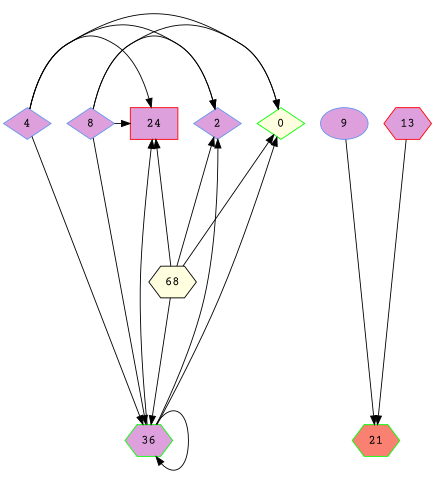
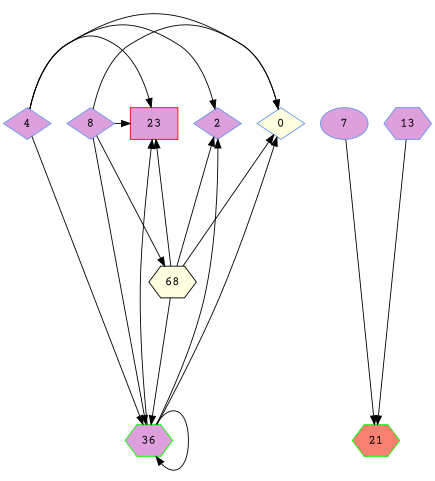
(150, 36) -> (129, 197)
(154, 124) -> (154, 124)
(281, 124) -> (281, 124)
(344, 124) -> (344, 124)
(408, 124) -> (408, 124)
